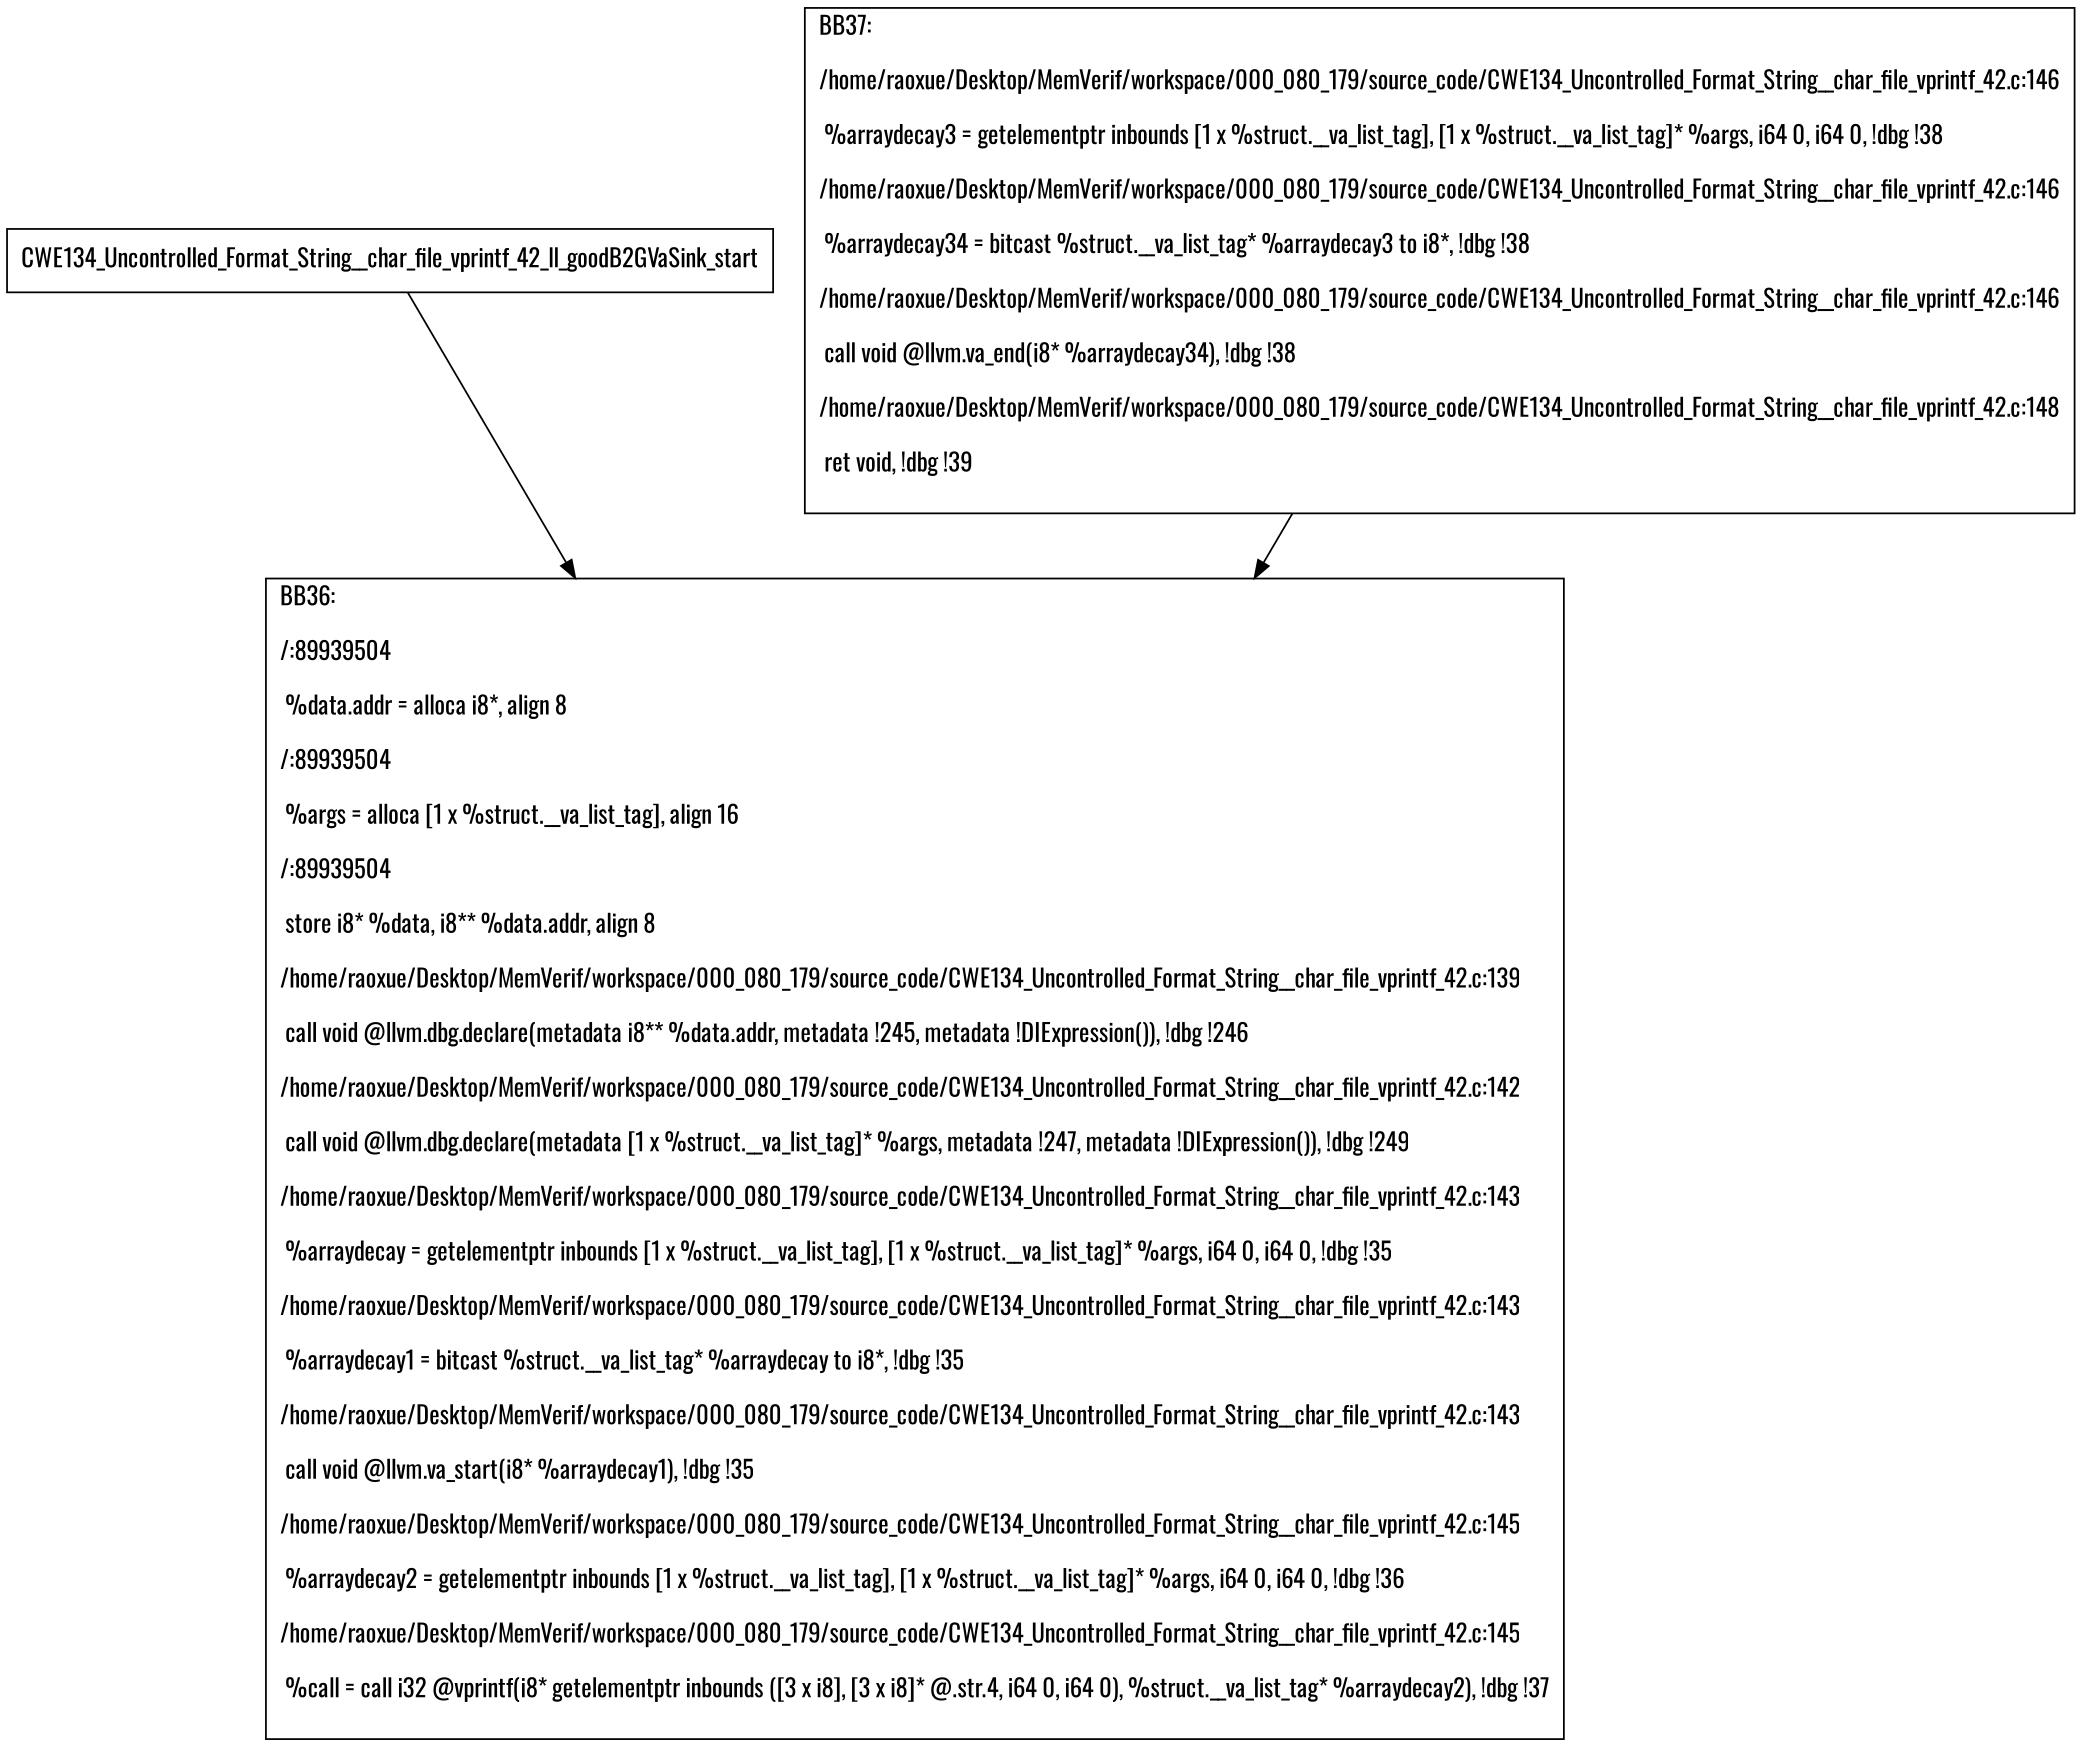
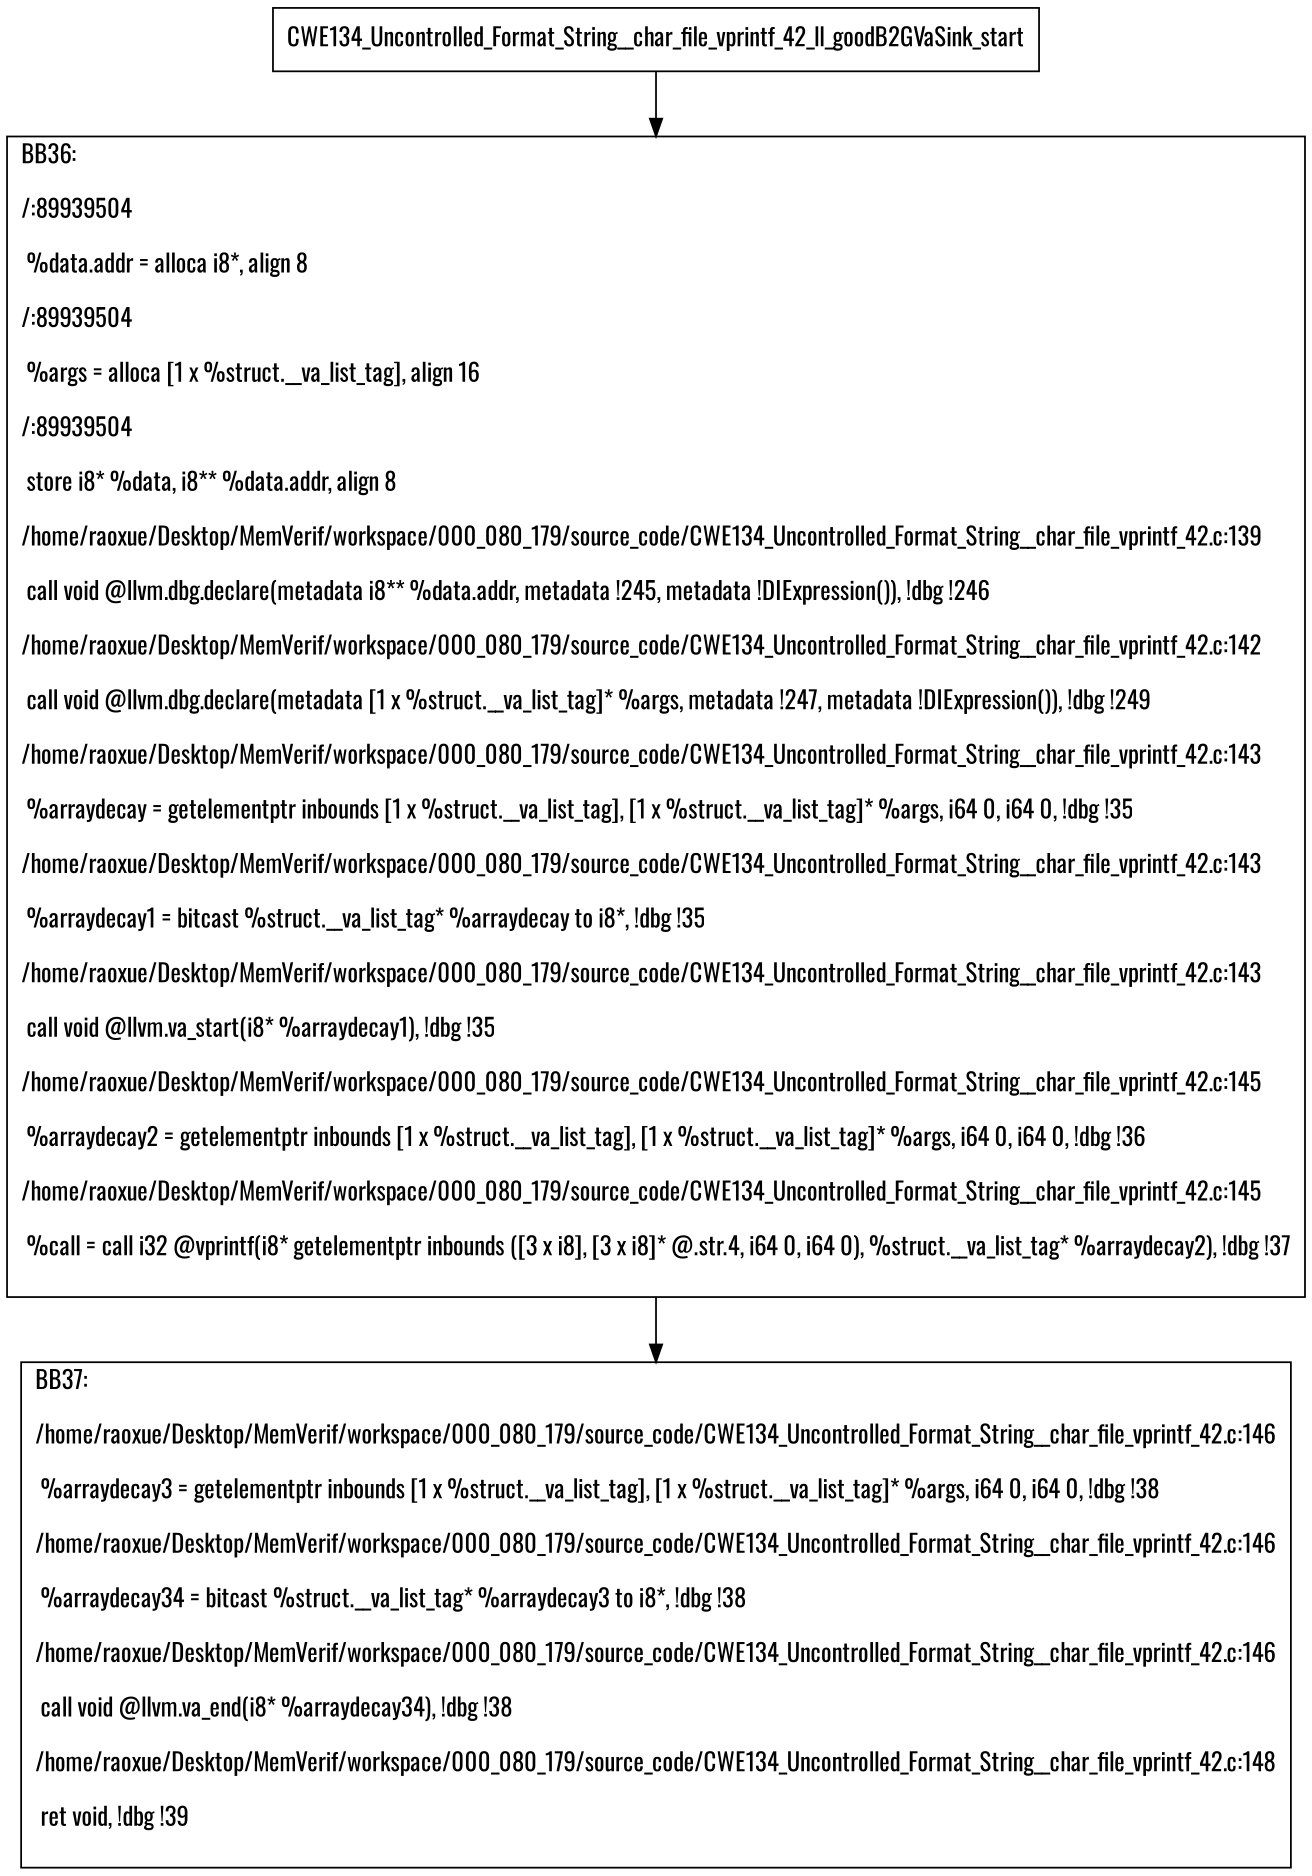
(1278, 538) -> (656, 1321)
